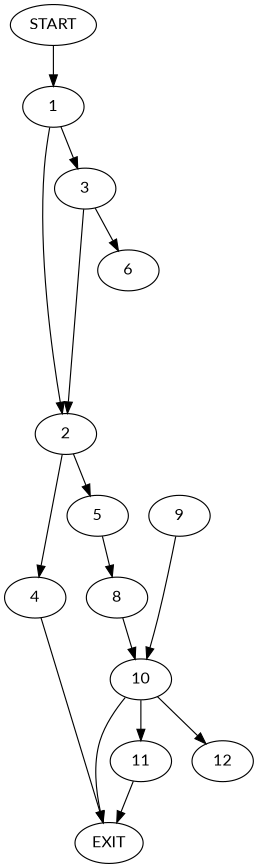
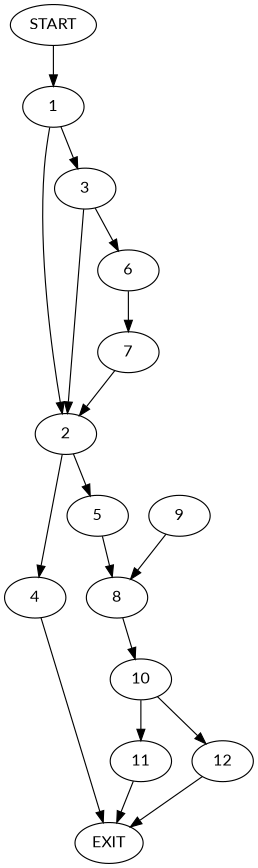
none -> (128, 352)
(164, 592) -> (152, 552)
(98, 751) -> (171, 798)
